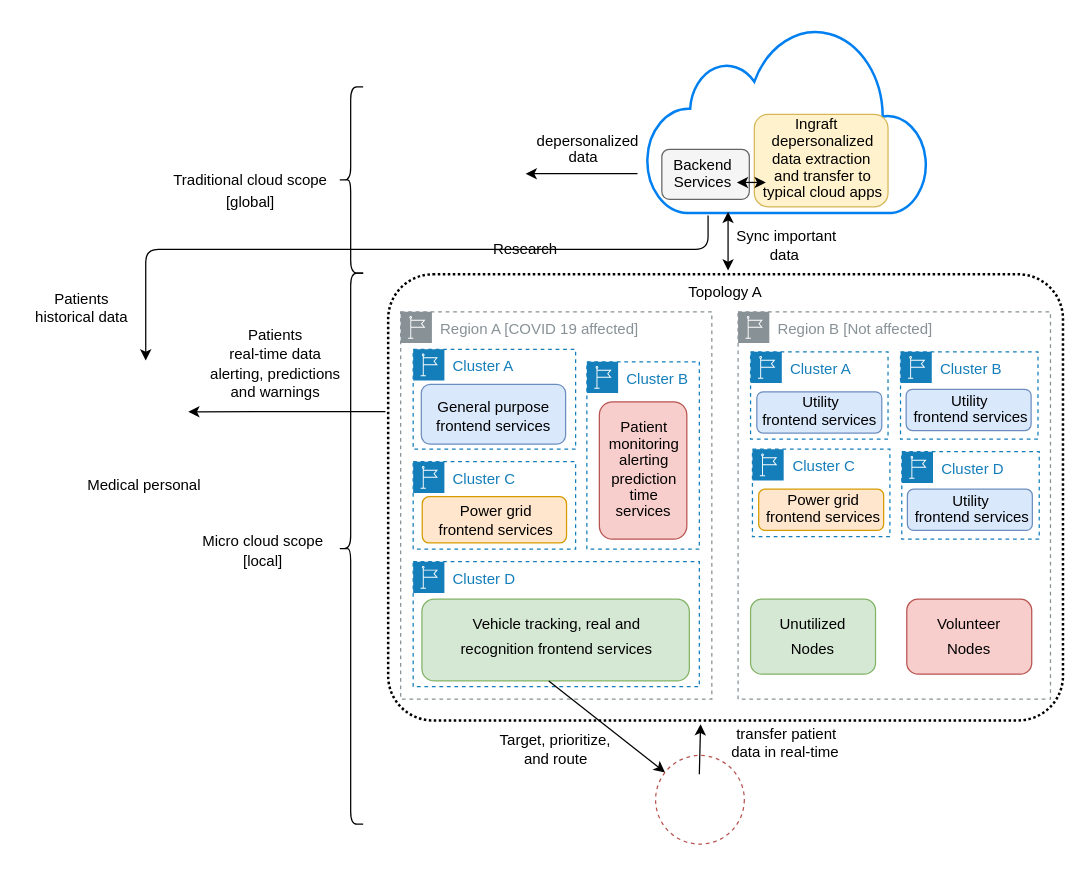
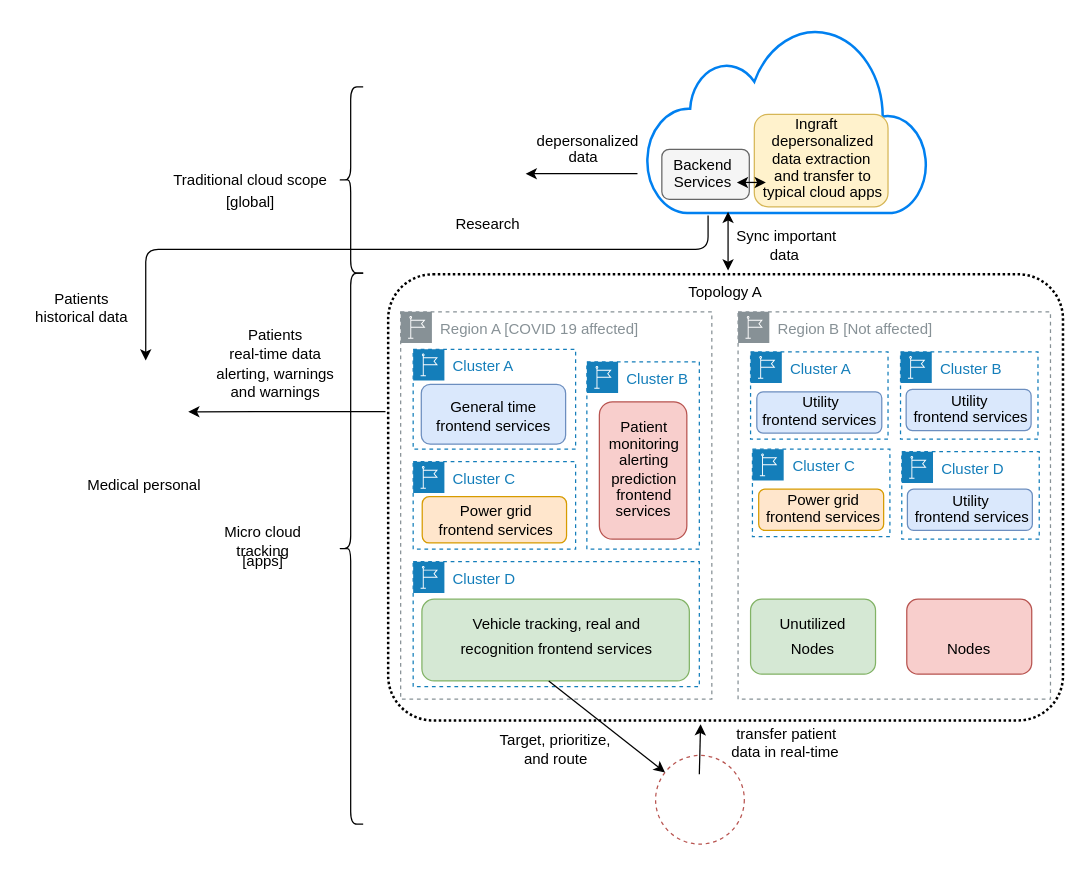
(526, 249) -> (488, 224)
(276, 374) -> (276, 374)
(494, 408) -> (494, 408)
(644, 496) -> (644, 496)
(263, 542) -> (263, 542)
(263, 562) -> (263, 562)
(969, 624) -> none
